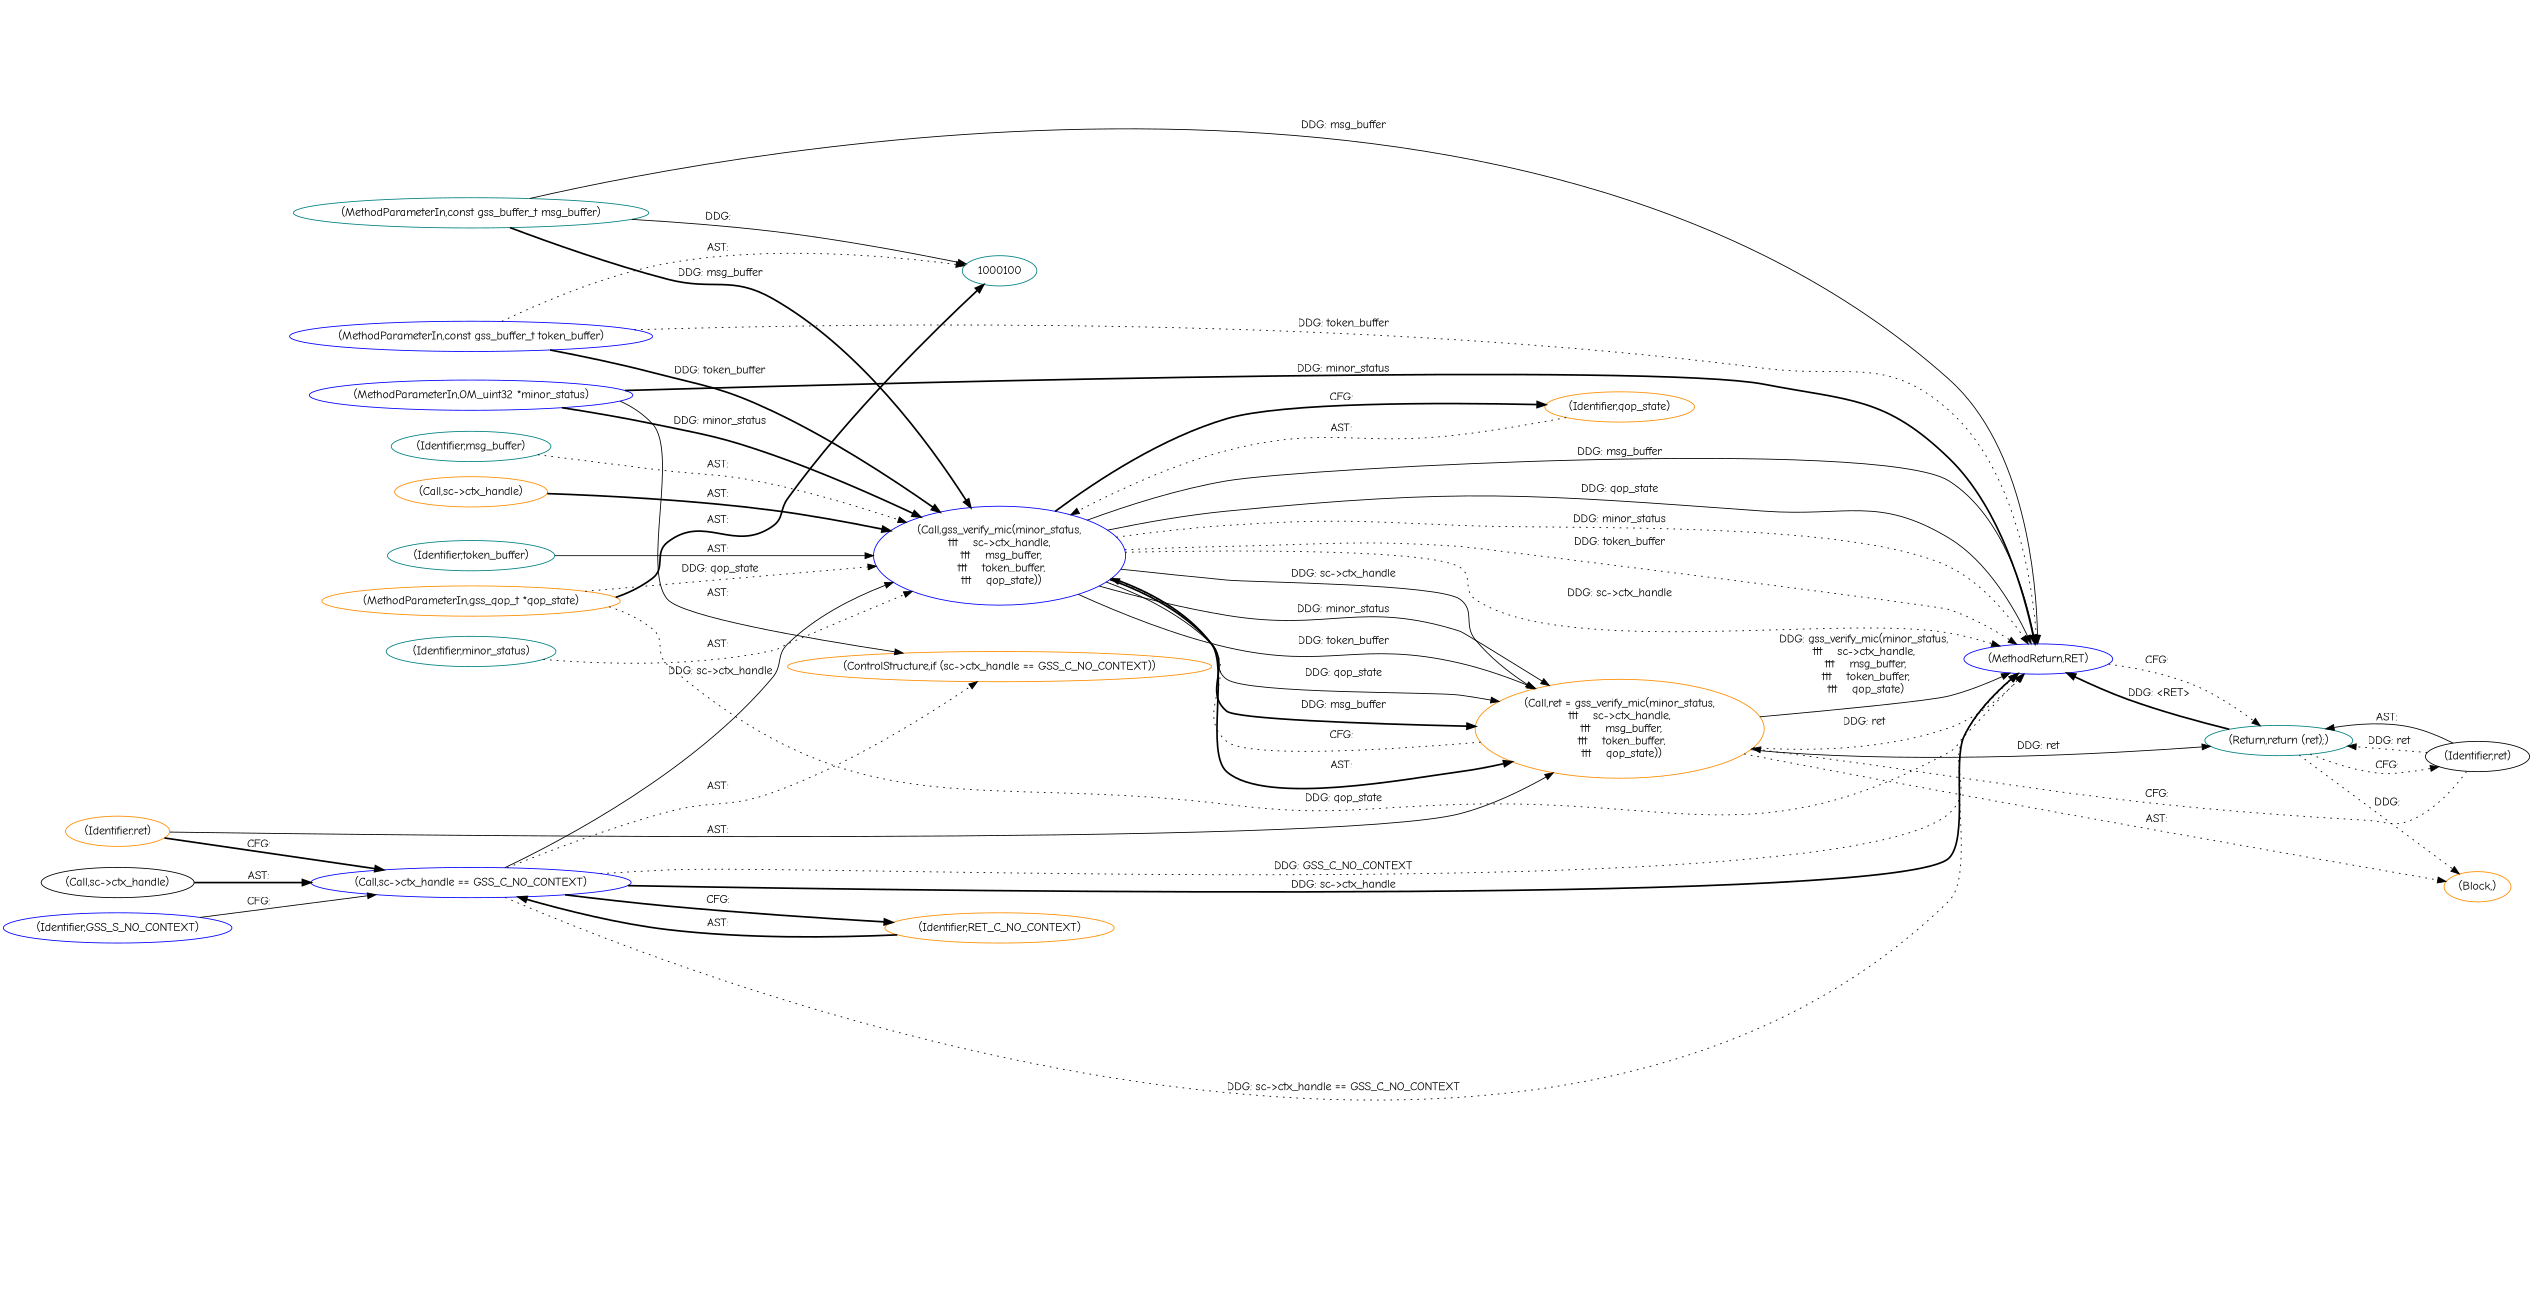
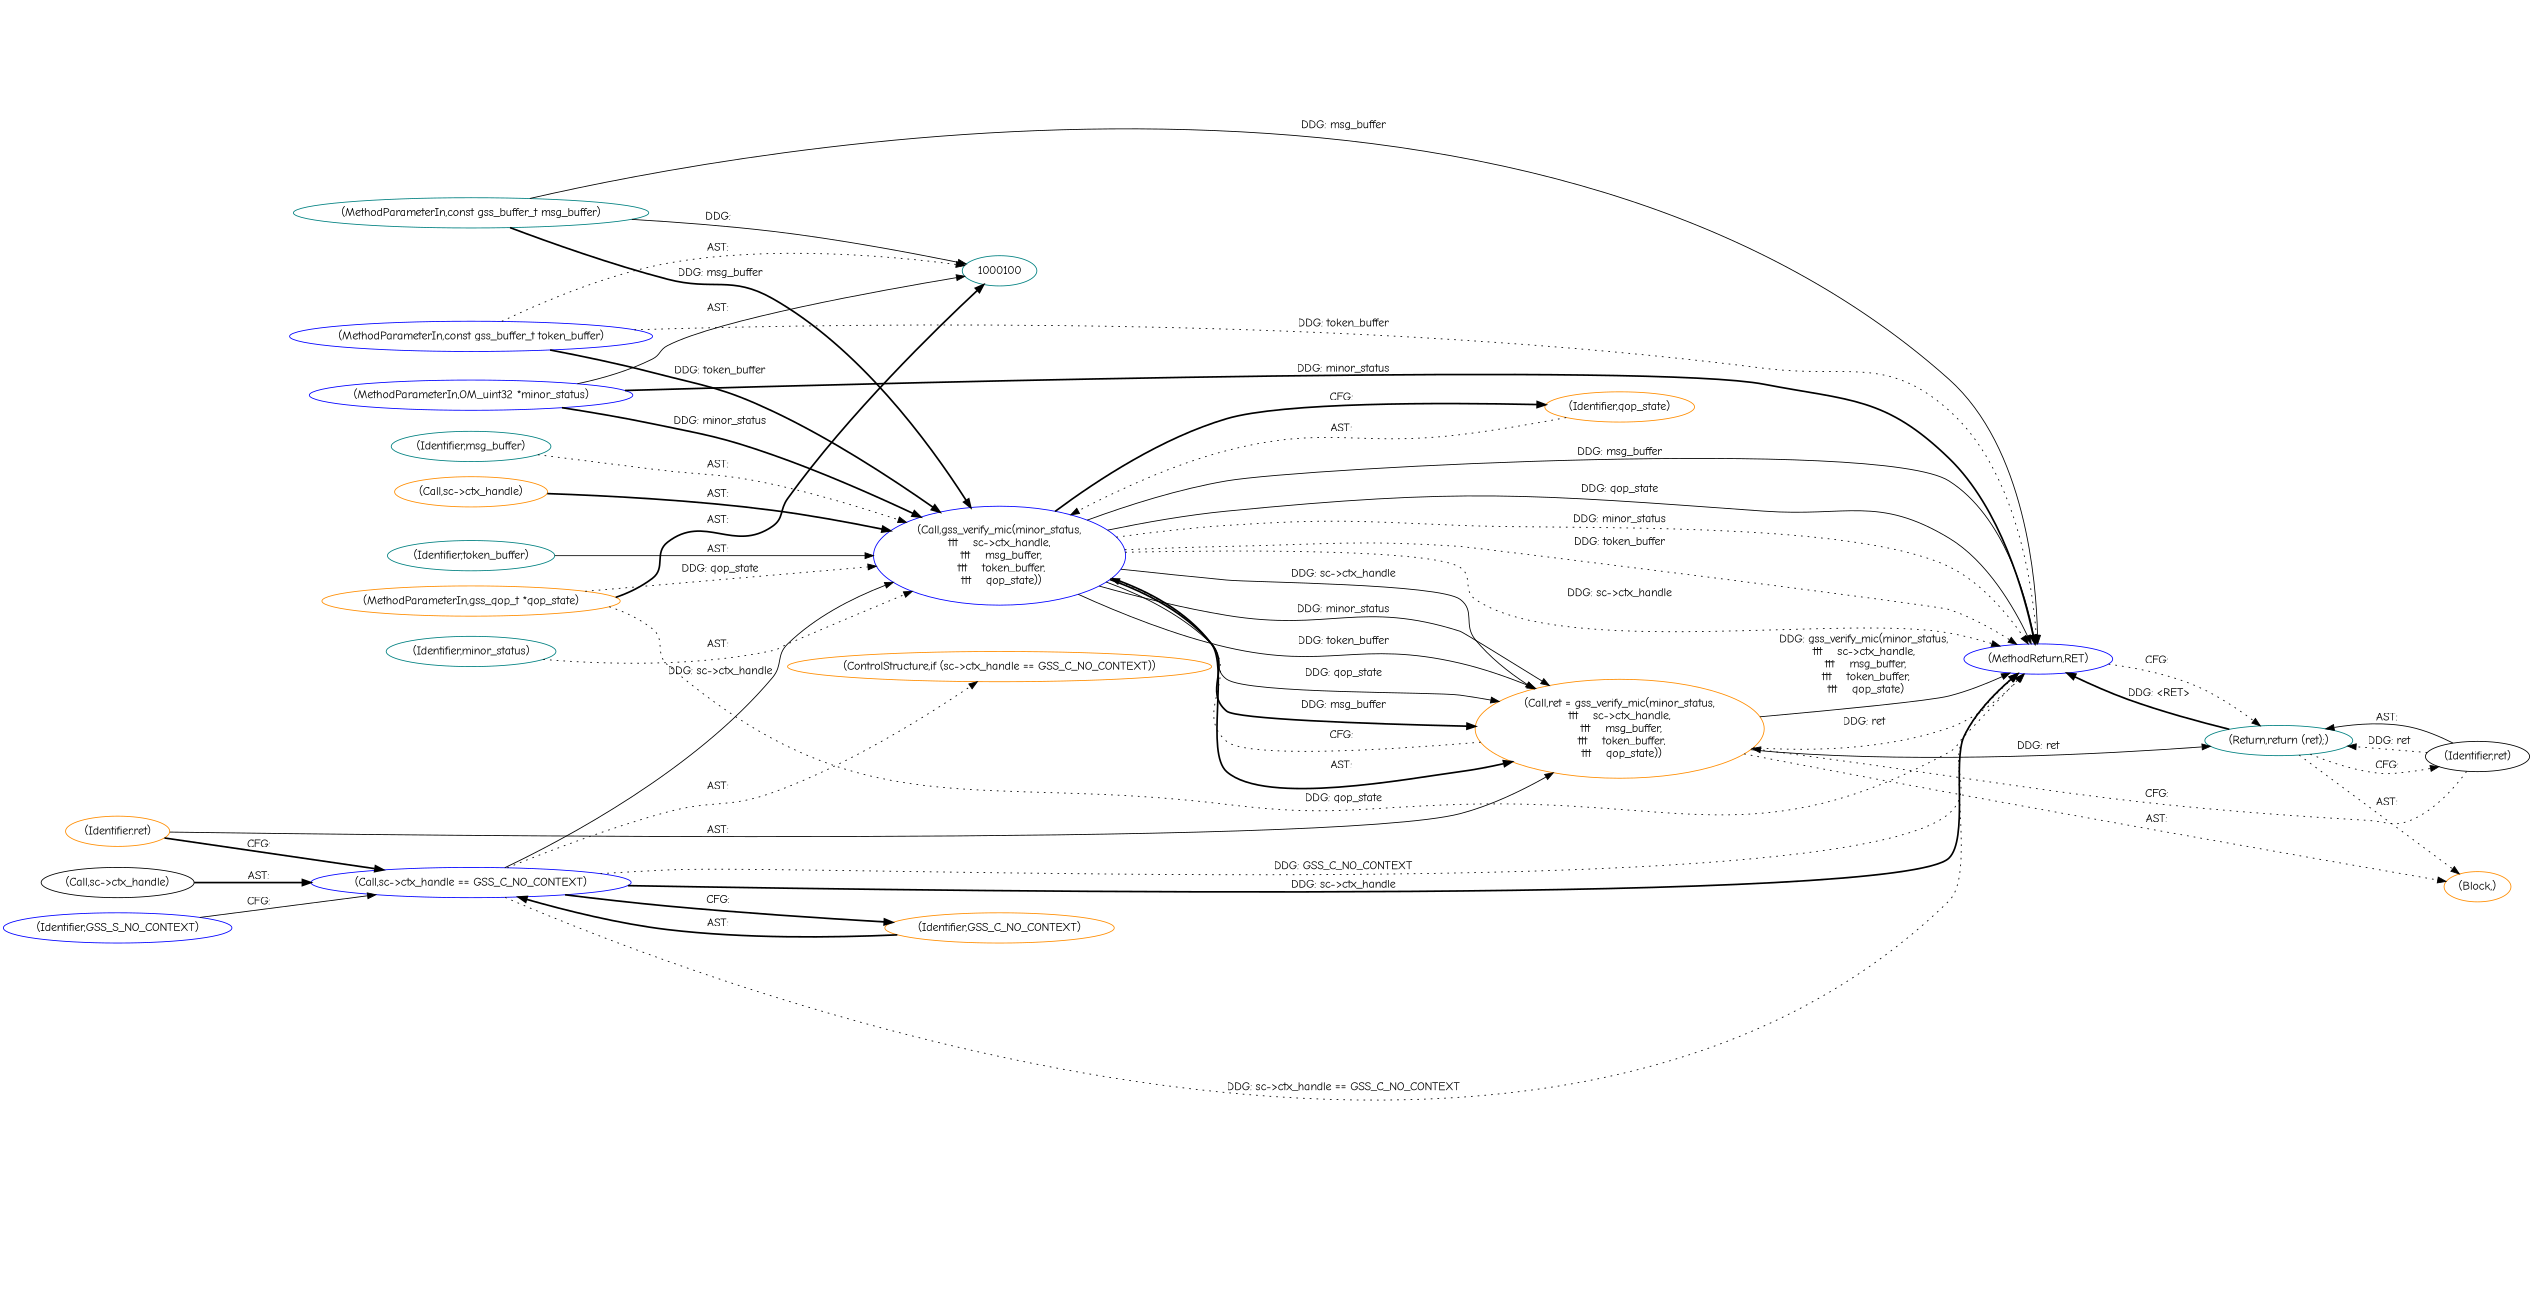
(674, 603) -> (762, 316)
(2389, 802) -> (2389, 802)
(1000, 928) -> (1000, 928)
